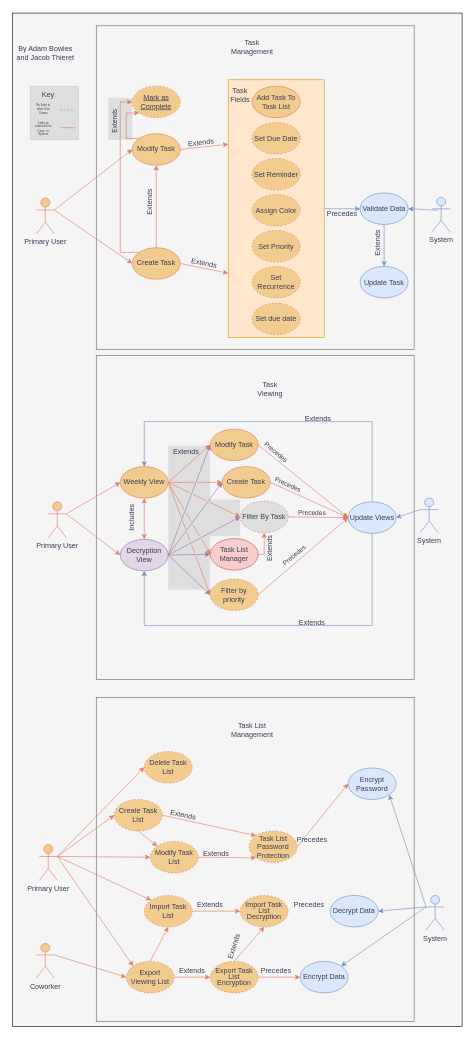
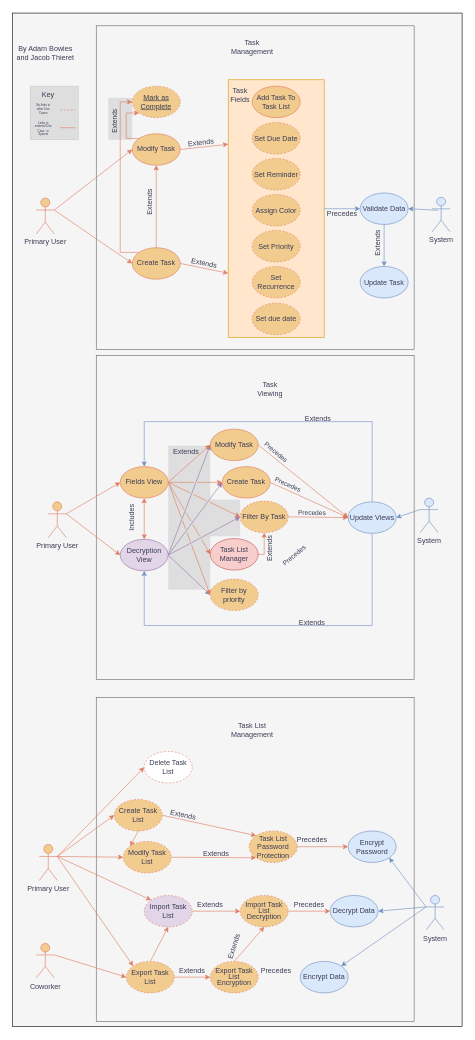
(144, 482) -> (144, 482)
(264, 517) -> (264, 517)
(197, 554) -> none
(303, 556) -> none
(168, 767) -> (168, 767)
(372, 784) -> (372, 847)
(174, 857) -> (147, 857)
(168, 911) -> (168, 911)
none -> (324, 911)
(150, 977) -> (150, 977)
(294, 977) -> none
